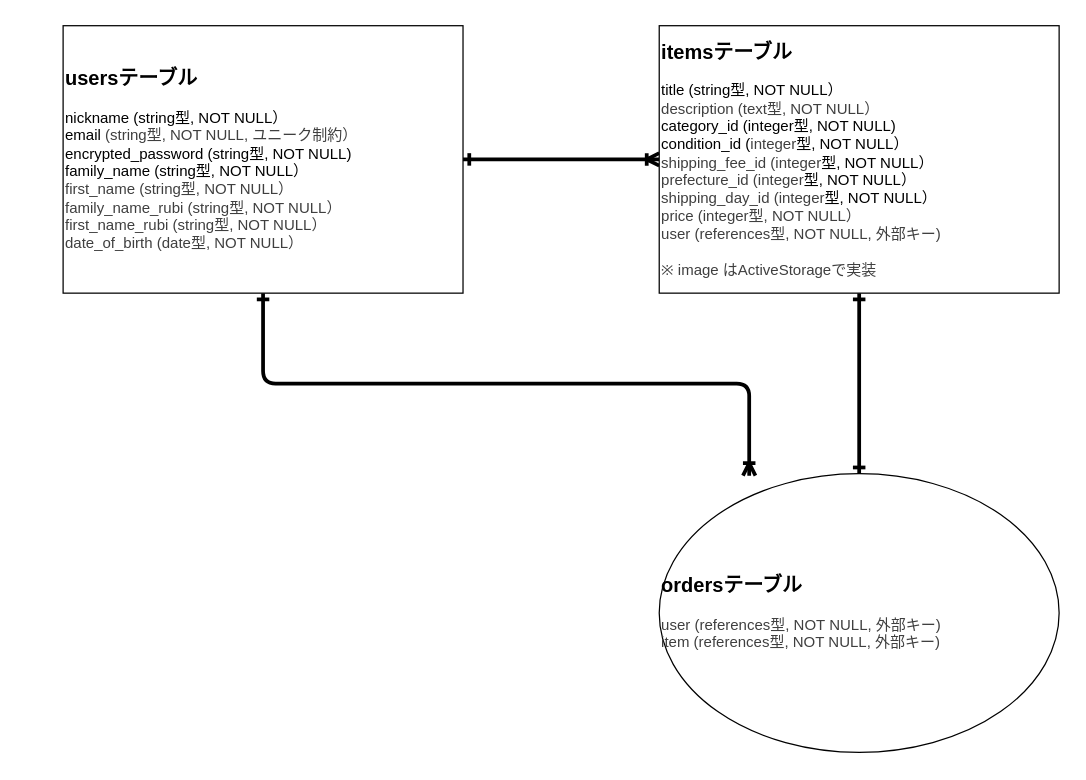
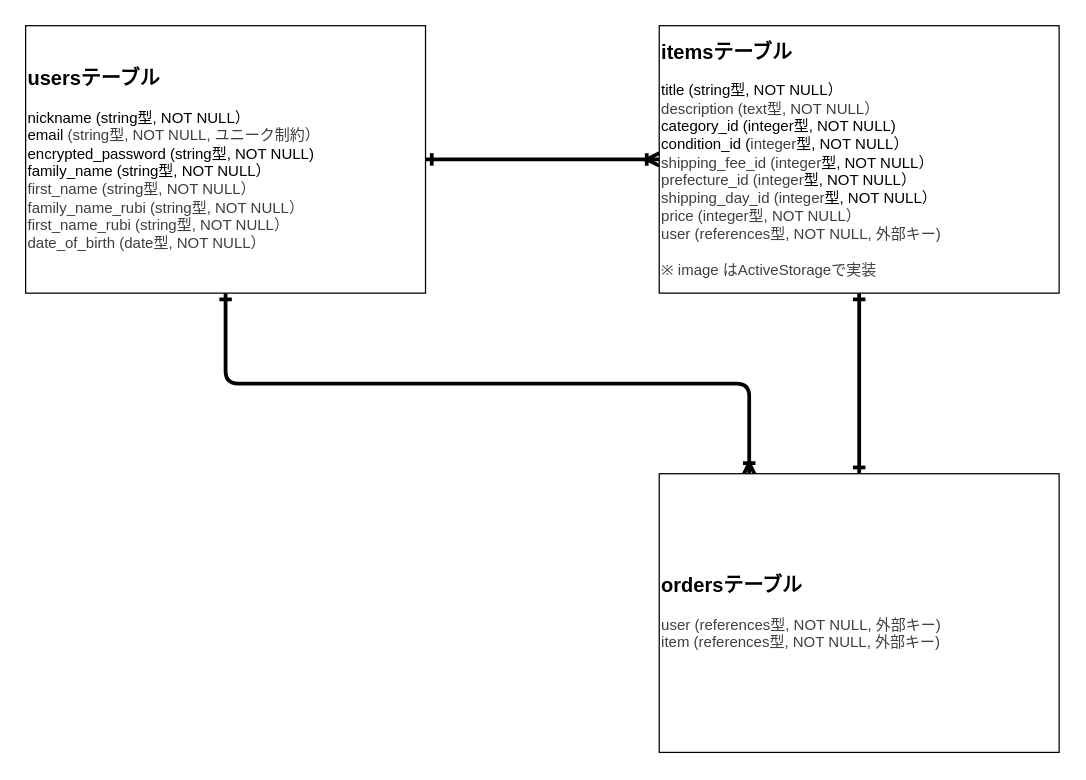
(263, 159) -> (226, 159)
(859, 613) -> (859, 613)
